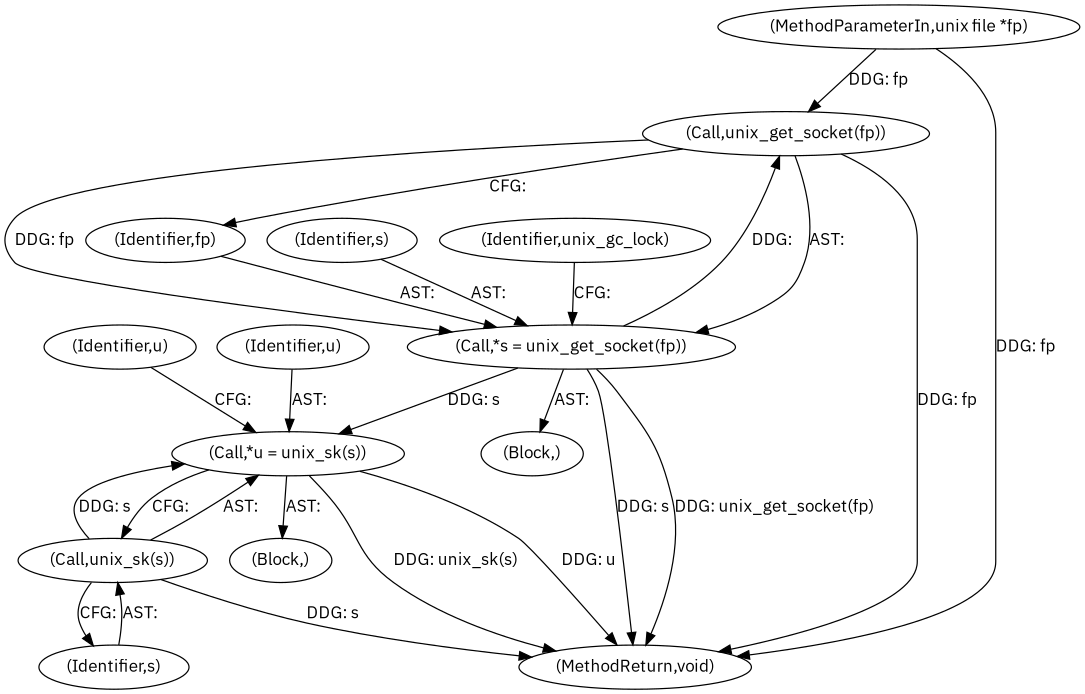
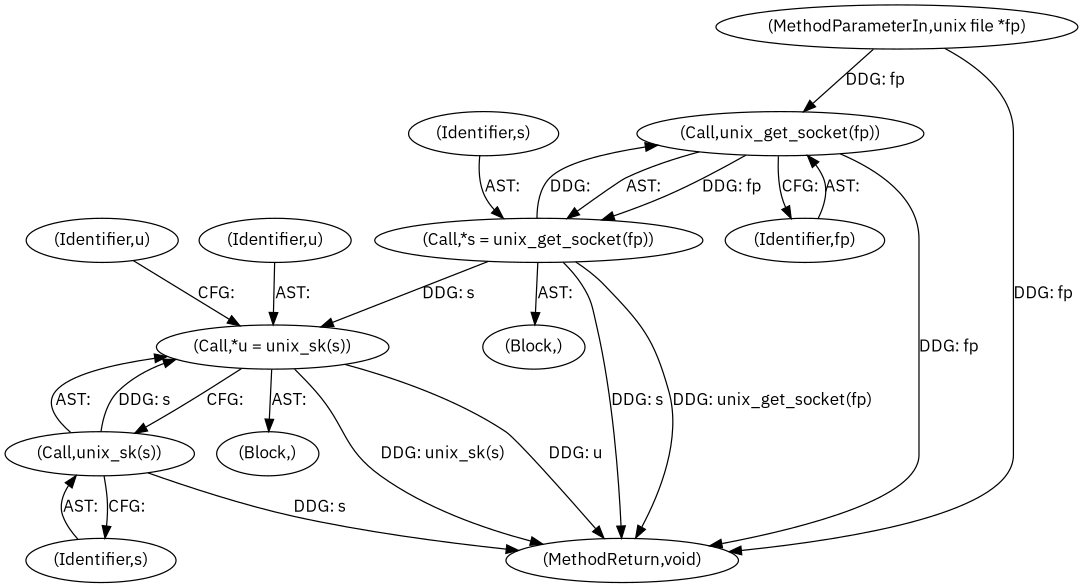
(575, 240) -> none
(352, 291) -> (826, 191)
